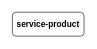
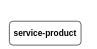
(48, 24) -> (45, 33)
